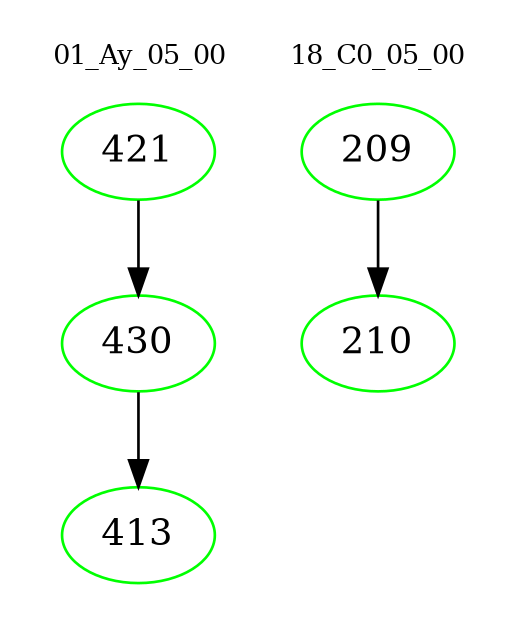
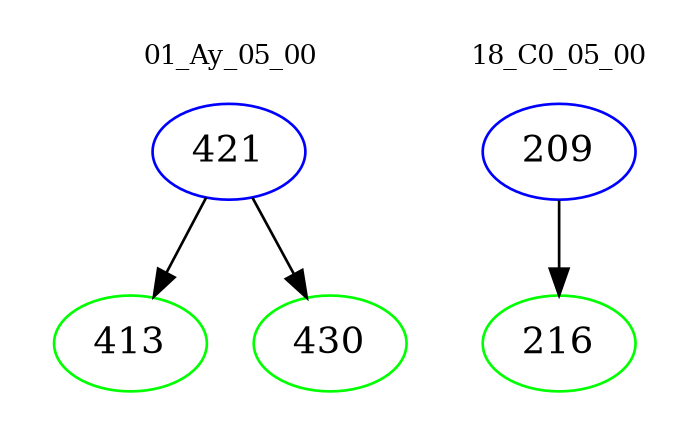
(138, 152) -> (229, 152)
(378, 152) -> (559, 152)
(378, 343) -> (559, 343)
(138, 426) -> (186, 235)
